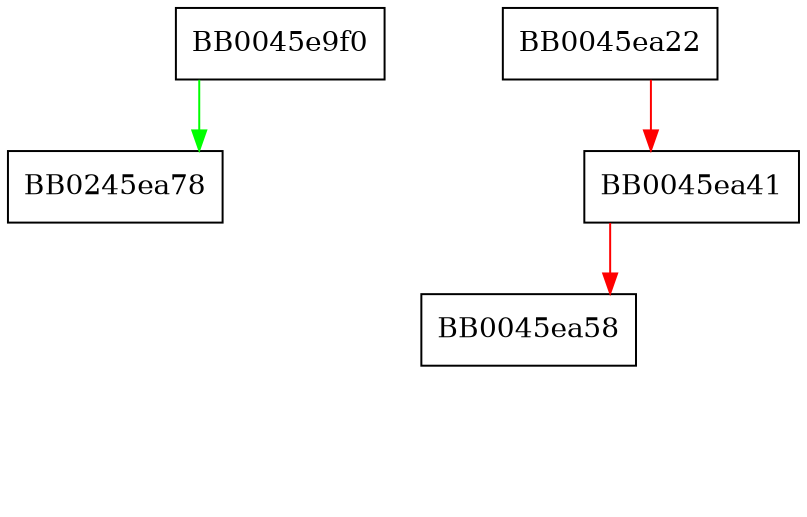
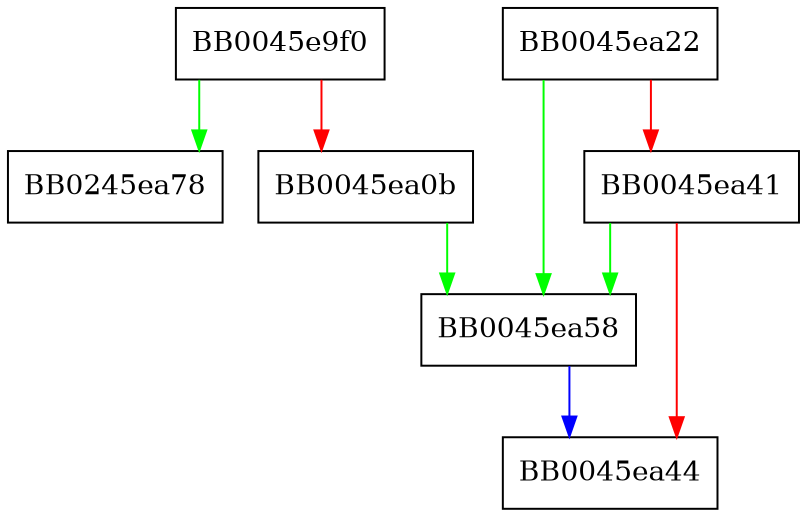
none -> (544, 177)
none -> (366, 187)
(610, 248) -> (610, 248)
none -> (610, 473)
